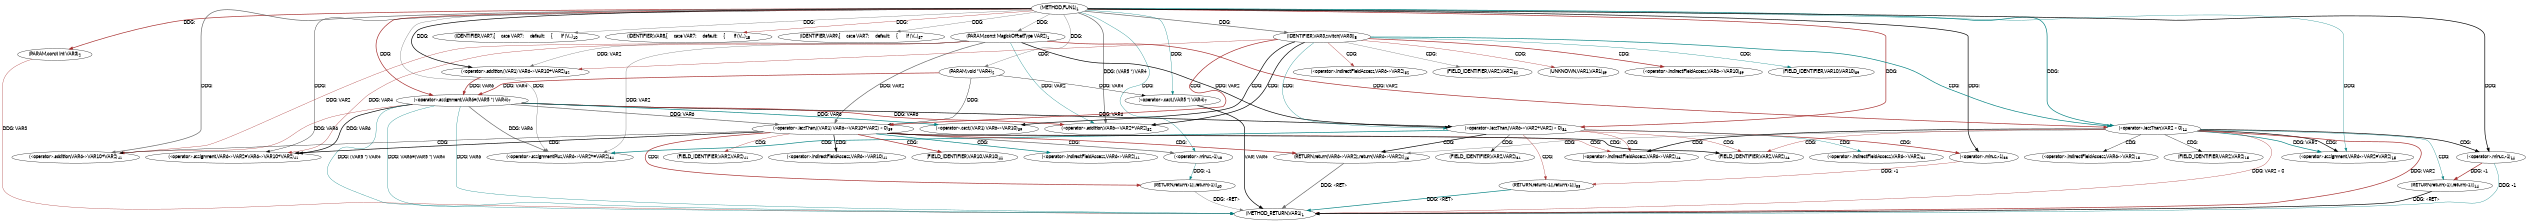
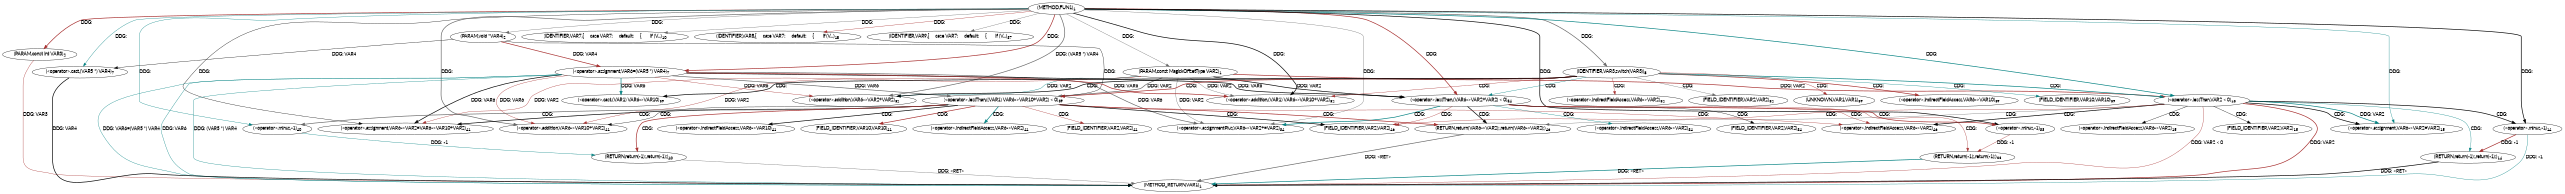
(471, 83) -> (956, 77)
(381, 101) -> (546, 101)
(859, 114) -> (732, 87)
(2185, 128) -> (2234, 100)
(1256, 157) -> (65, 129)
